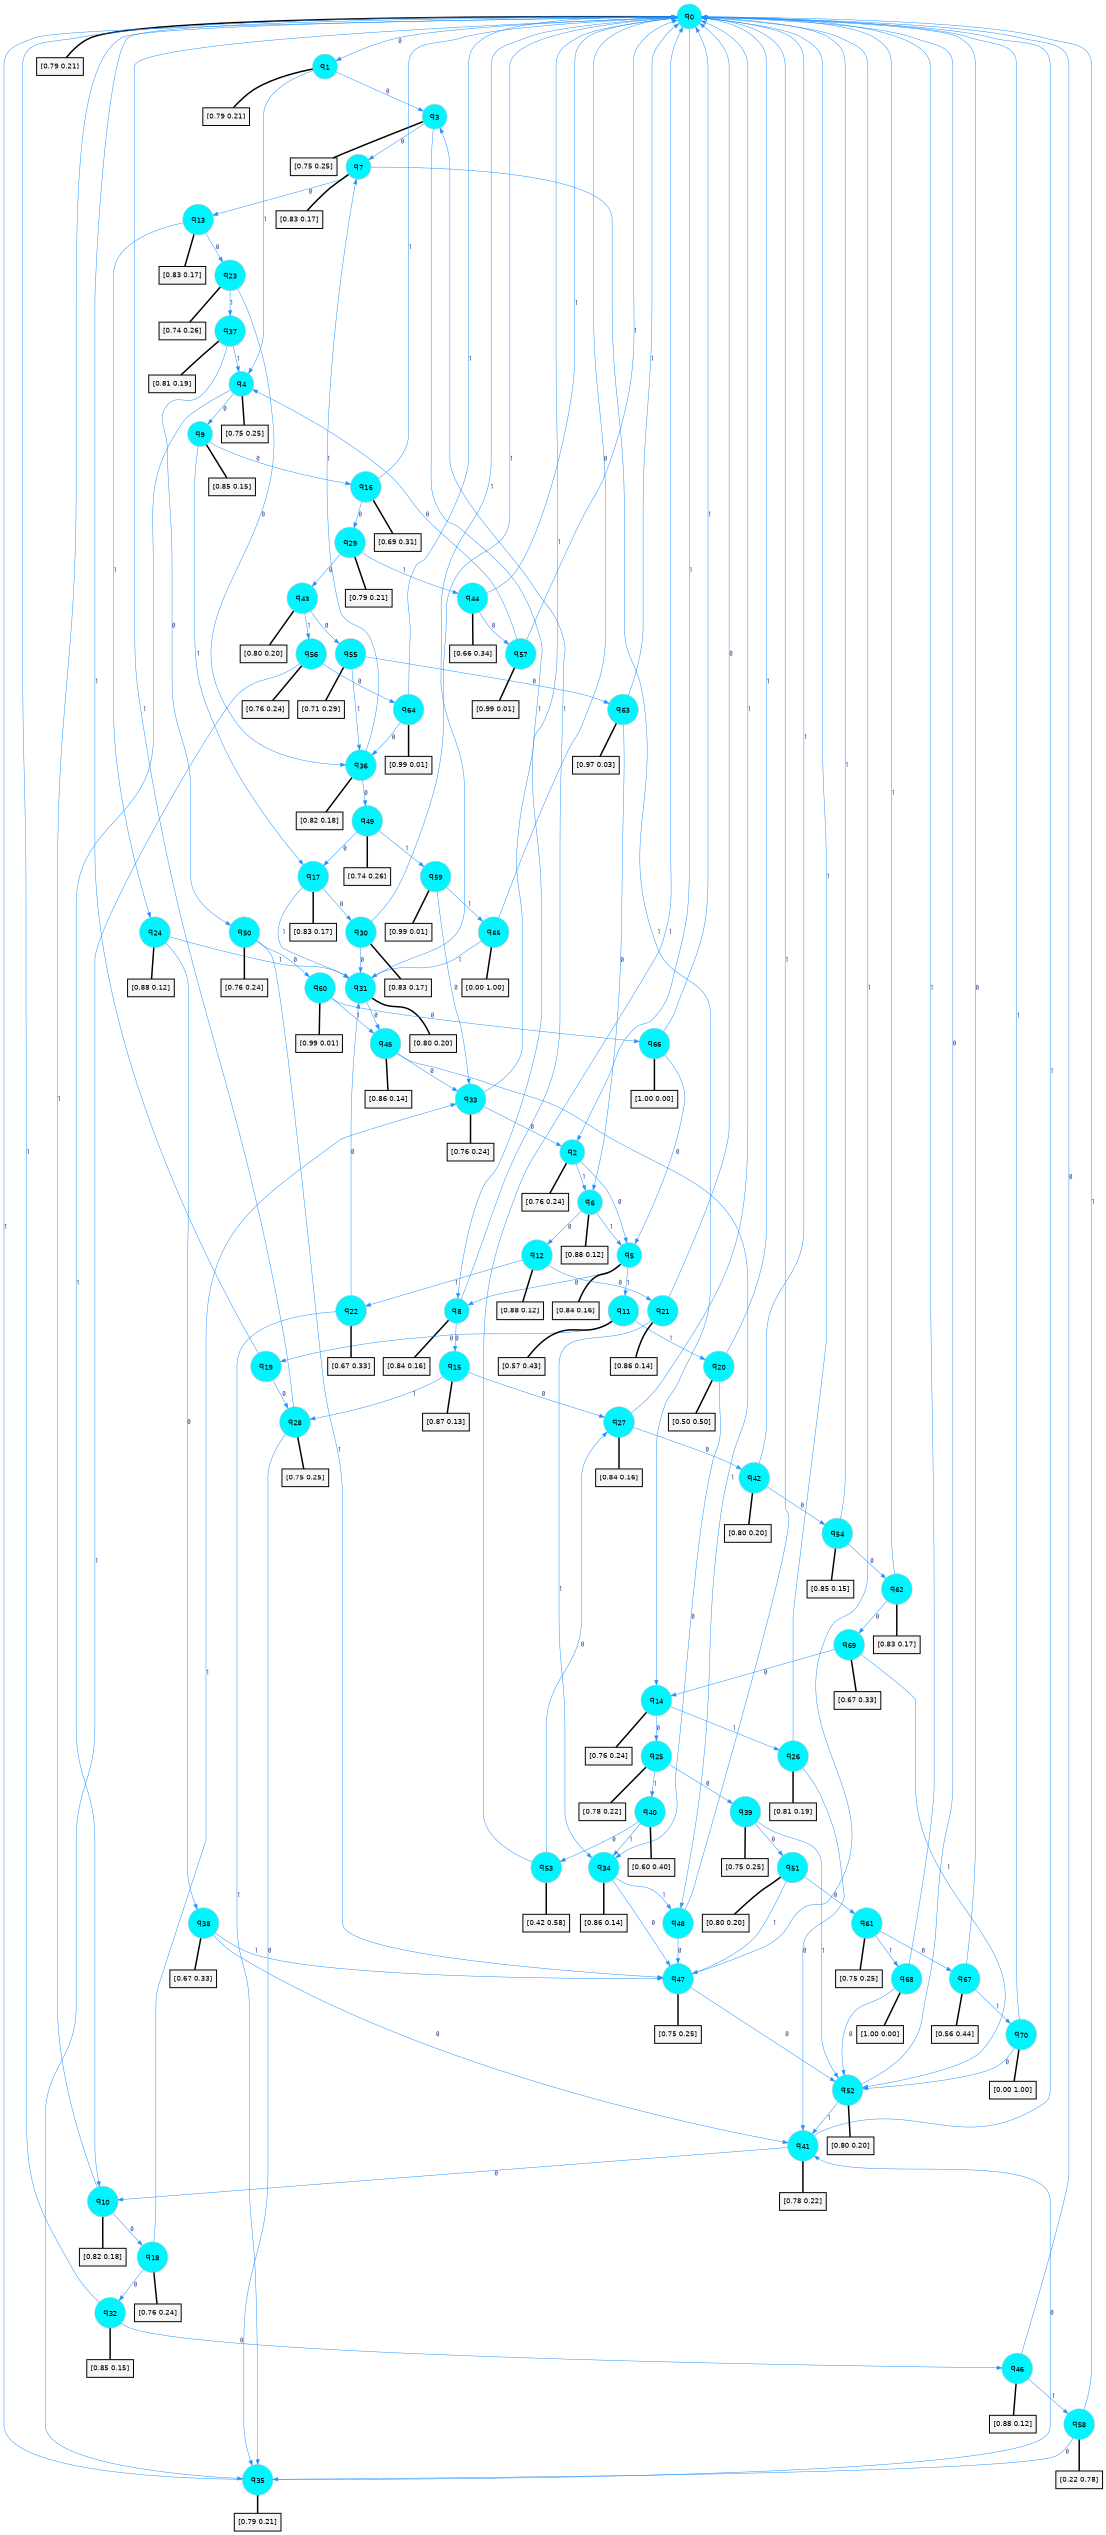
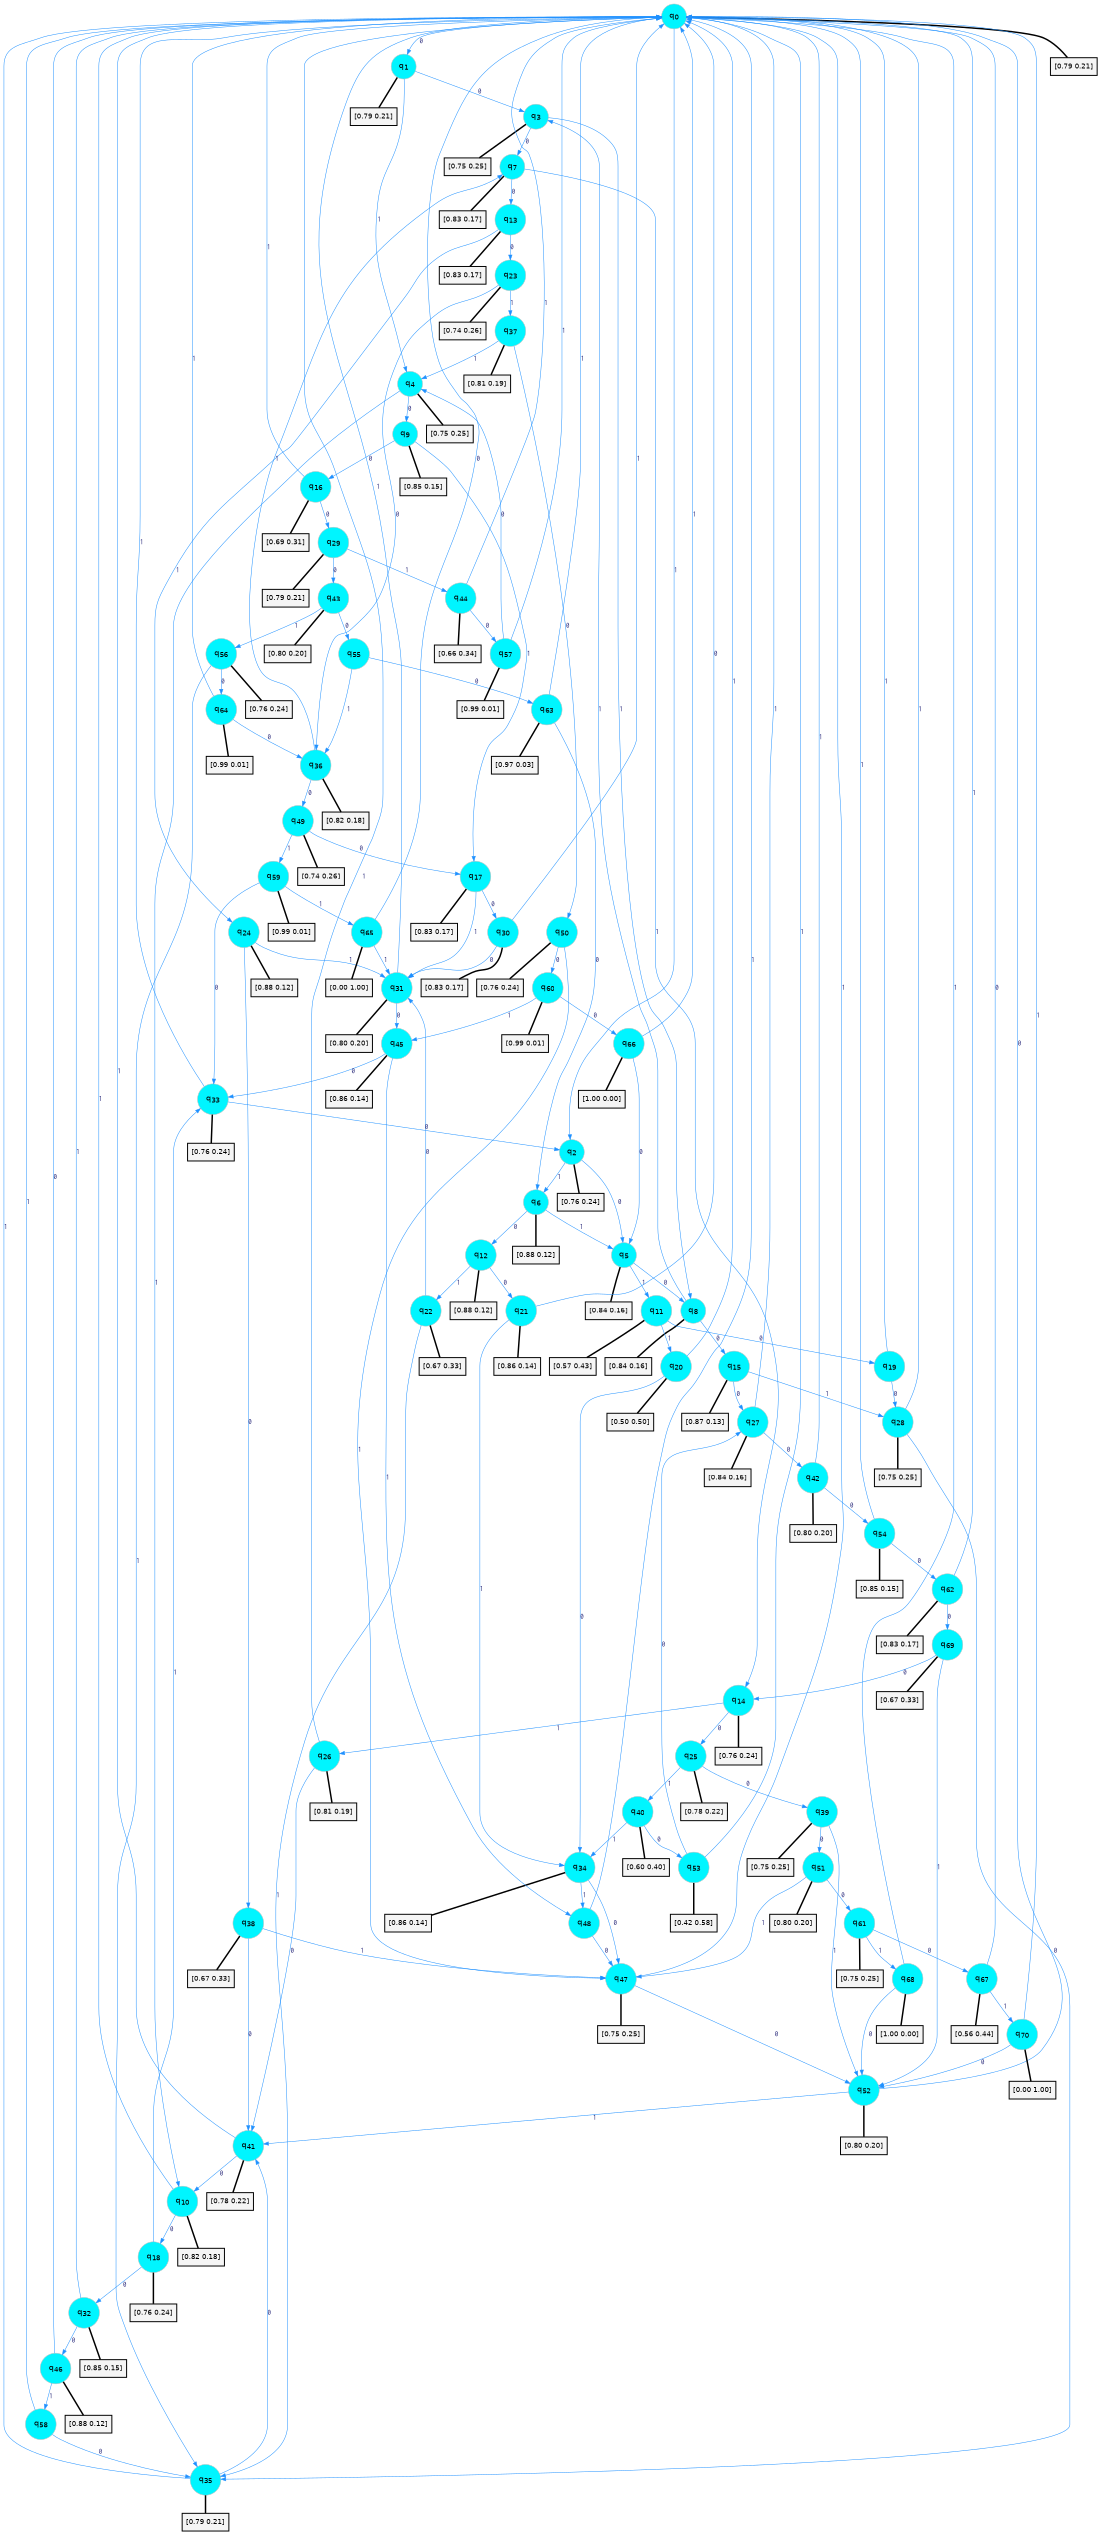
(321, 710) -> none
(1079, 2480) -> none
